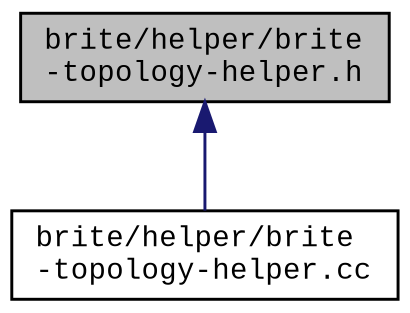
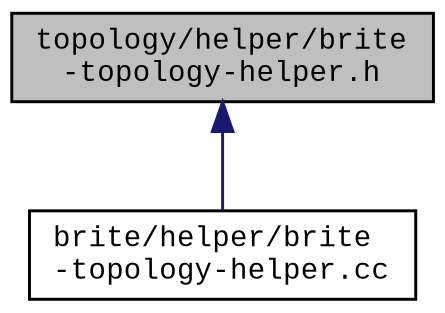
(205, 57) -> (223, 57)
